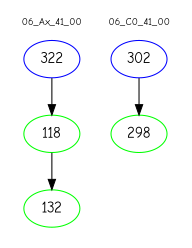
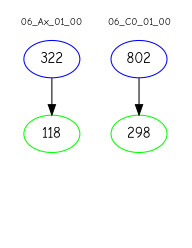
(52, 22) -> (52, 22)
(140, 22) -> (140, 22)
(139, 59) -> (139, 59)
(52, 209) -> none
